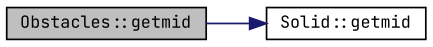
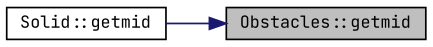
(228, 23) -> (188, 23)
